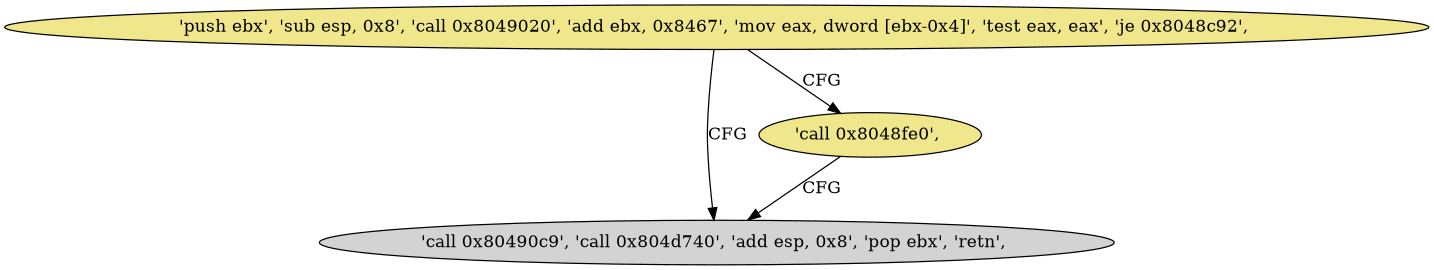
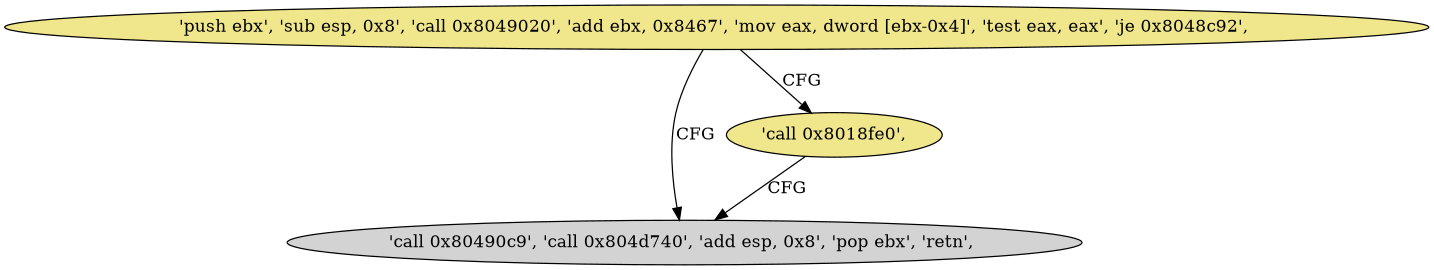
(870, 135) -> (834, 135)
